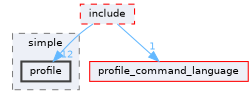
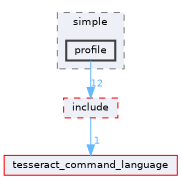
(73, 40) -> (91, 75)
(169, 71) -> (91, 165)
